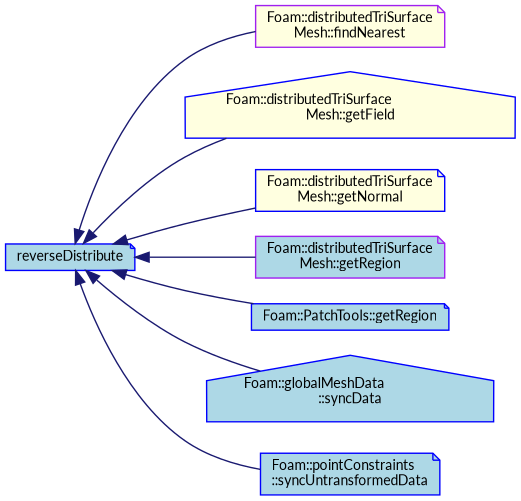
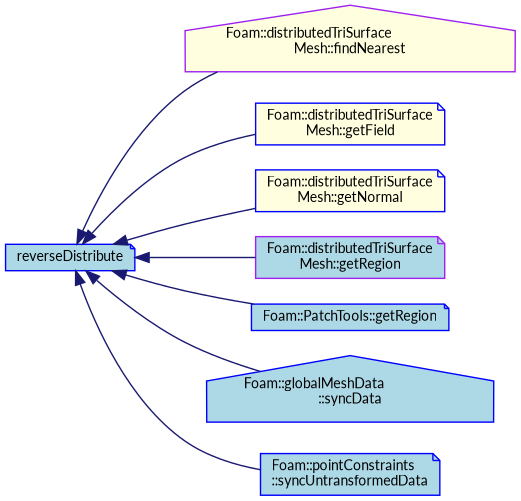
(350, 26) -> (350, 42)
(350, 108) -> (350, 124)
